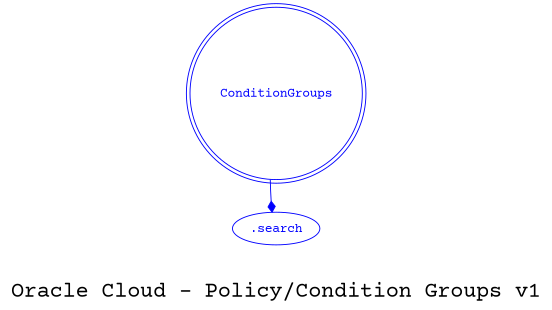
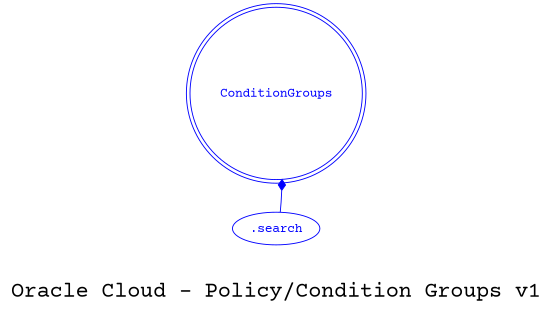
(271, 190) -> (281, 201)
